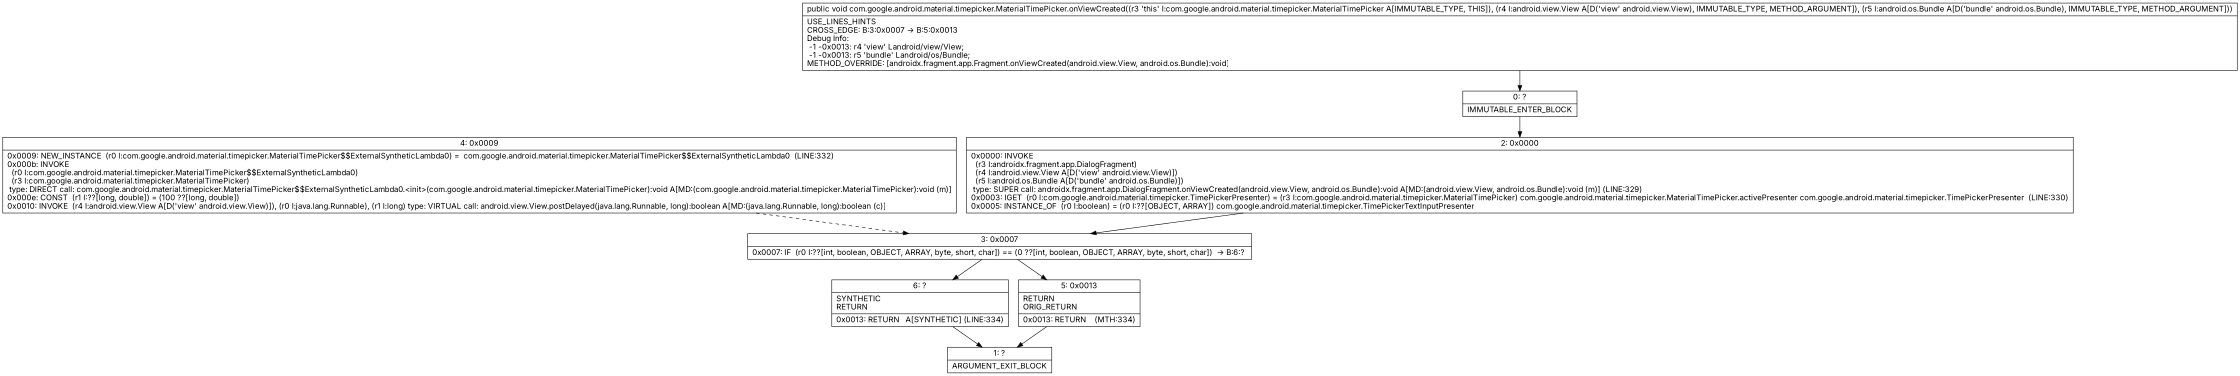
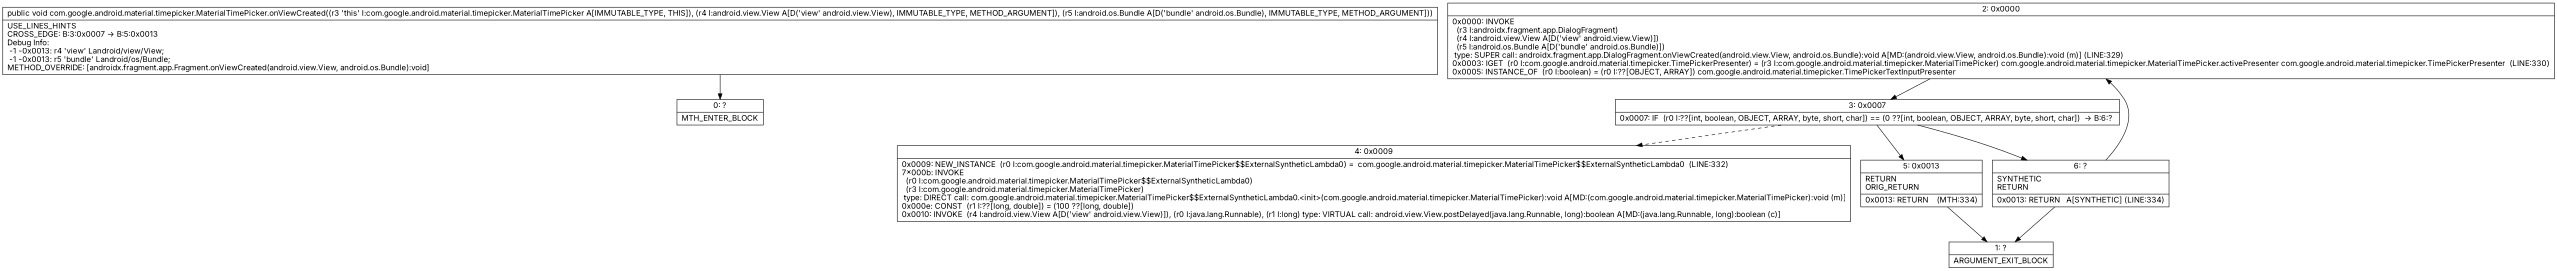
(1520, 110) -> (720, 118)
(1520, 124) -> (2128, 122)
(40, 165) -> (935, 173)
(830, 223) -> (1712, 135)
